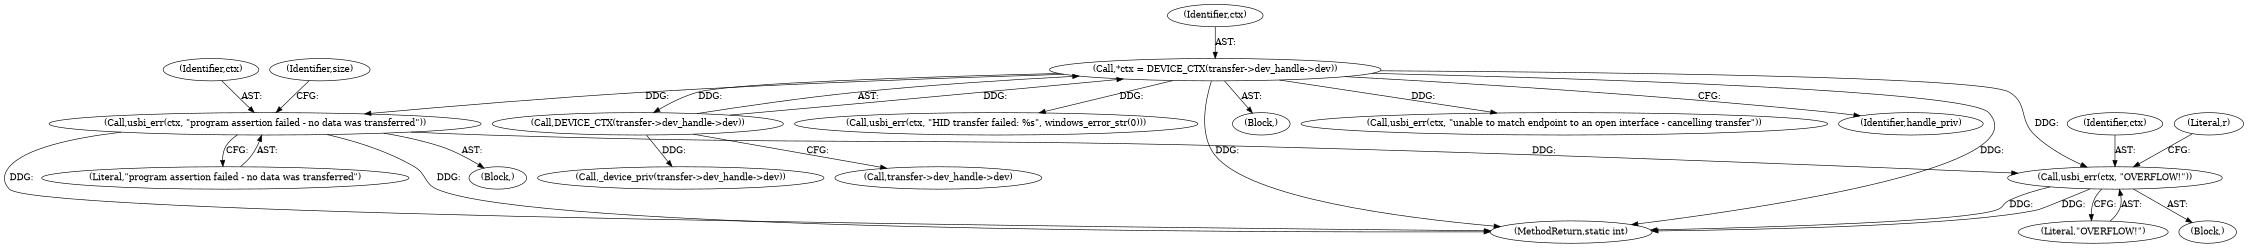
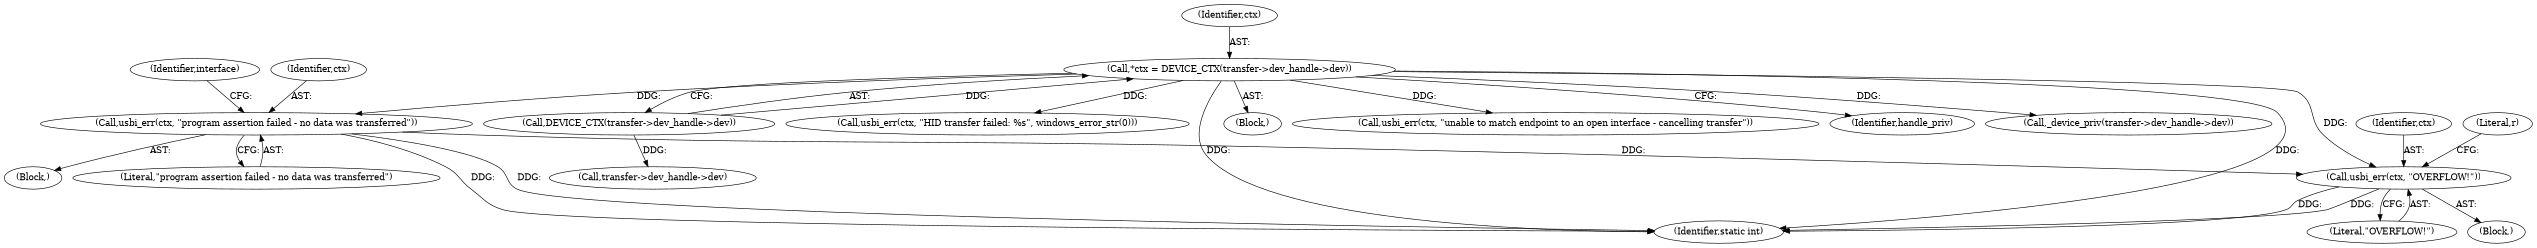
(320, 70) -> (195, 70)
(712, 97) -> (703, 97)
(657, 148) -> (1701, 91)
(819, 151) -> (656, 151)
(1571, 232) -> (1719, 232)
